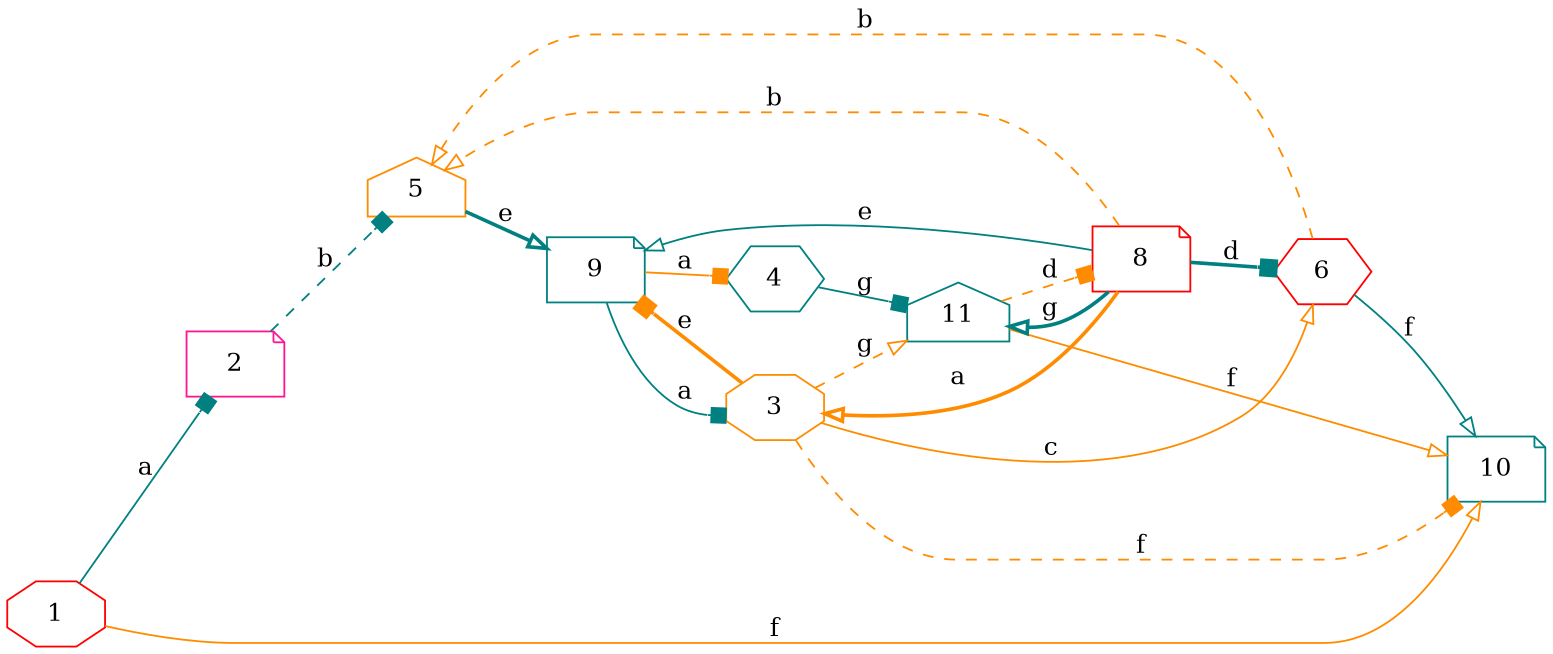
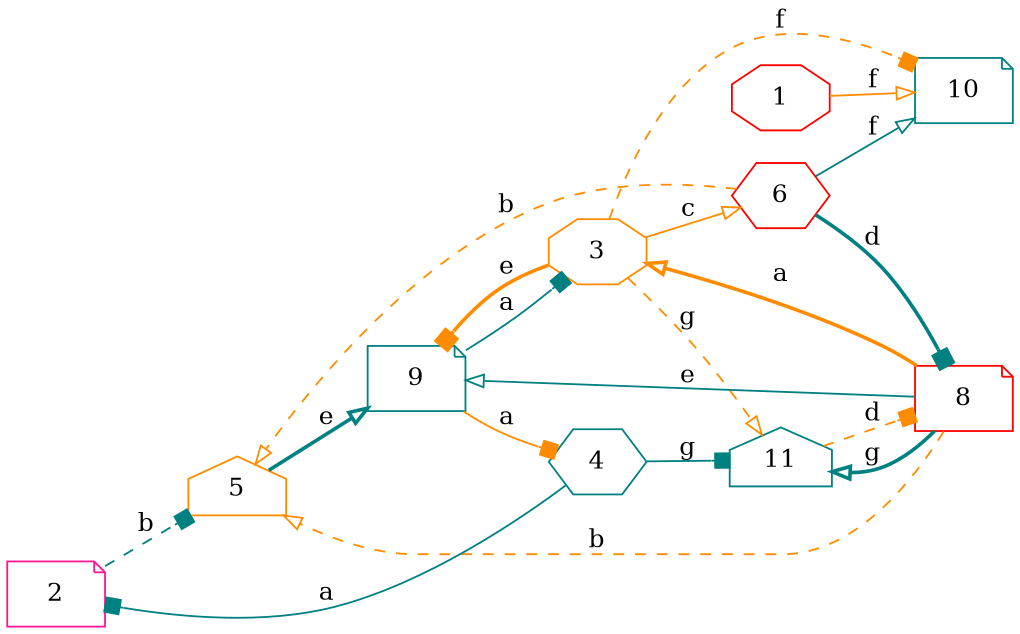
(1224, 265) -> (887, 273)
(1219, 390) -> none
(139, 498) -> (359, 599)
